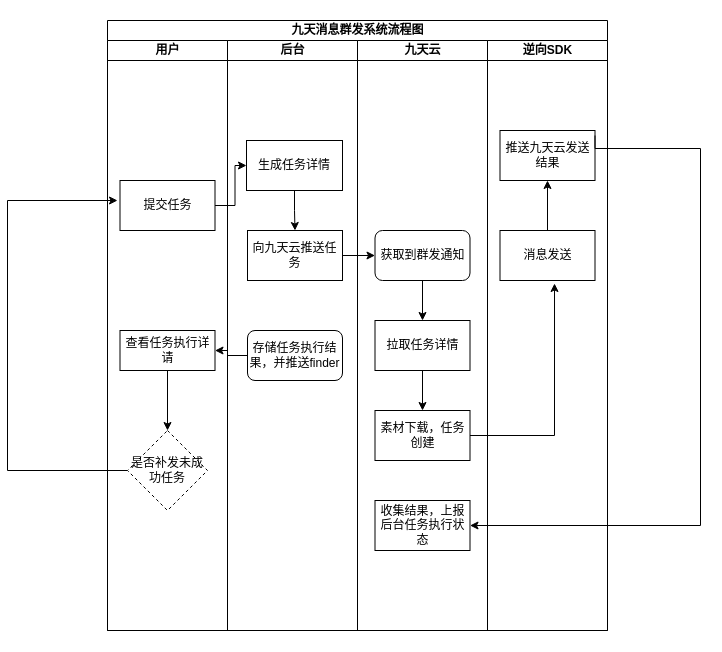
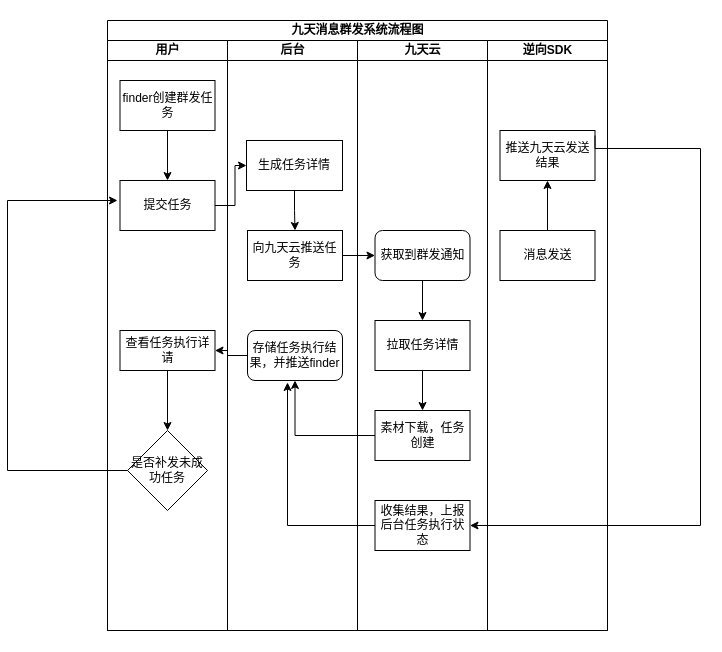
none -> (168, 106)
none -> (168, 152)
(555, 405) -> (311, 436)
(168, 471) -> (168, 471)
none -> (288, 501)
